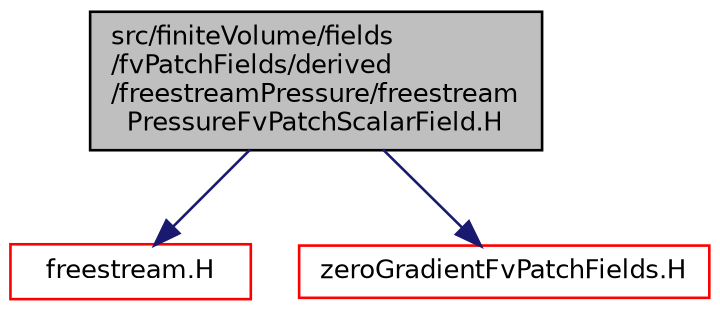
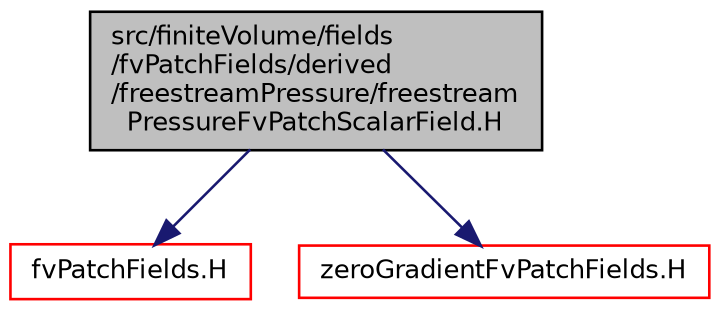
(131, 272) -> (131, 272)
